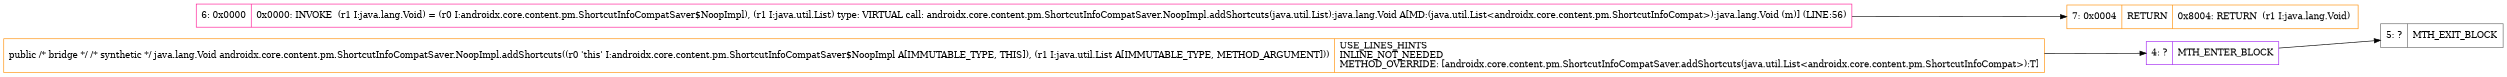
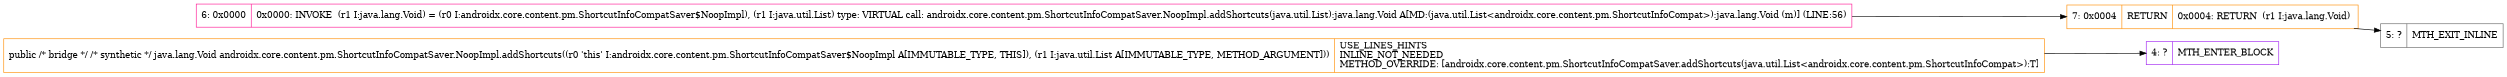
(2265, 17) -> (2265, 17)
(2455, 35) -> (2455, 35)
(2327, 44) -> (2364, 29)
